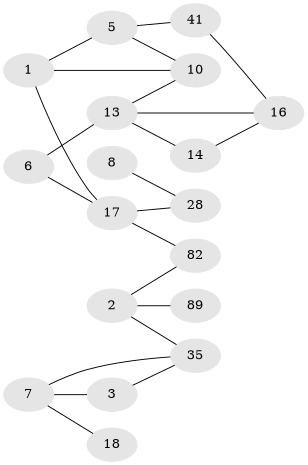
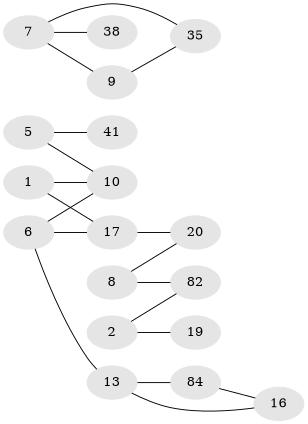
(70, 49) -> none
(239, 66) -> none
(154, 92) -> (65, 211)
(195, 156) -> (195, 383)
(195, 206) -> (195, 233)
(154, 234) -> (154, 283)
(195, 306) -> (195, 333)
(154, 331) -> none
(112, 395) -> (112, 82)
(112, 445) -> (112, 32)
